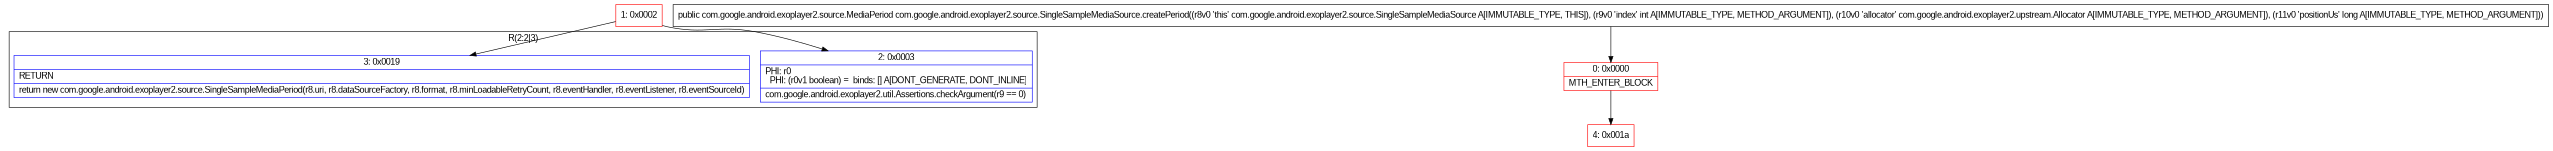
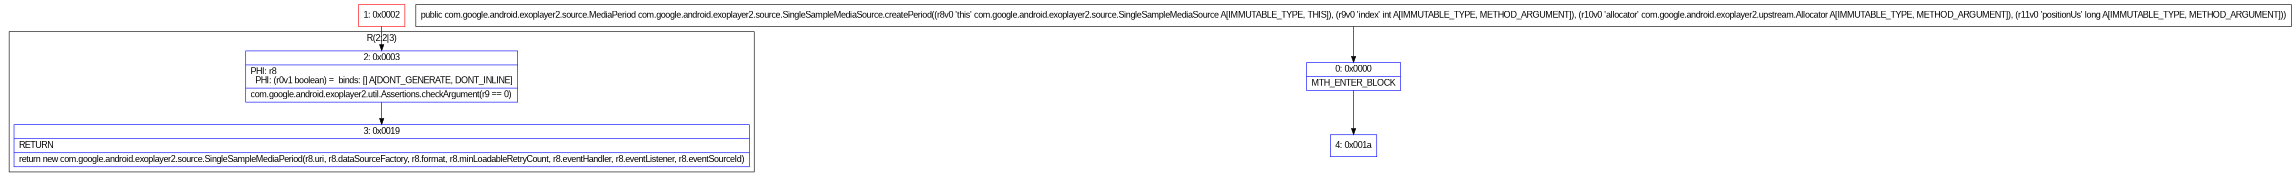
(546, 38) -> (382, 110)
(779, 72) -> (265, 72)
(1611, 77) -> (1354, 77)
(1611, 136) -> (1354, 146)
